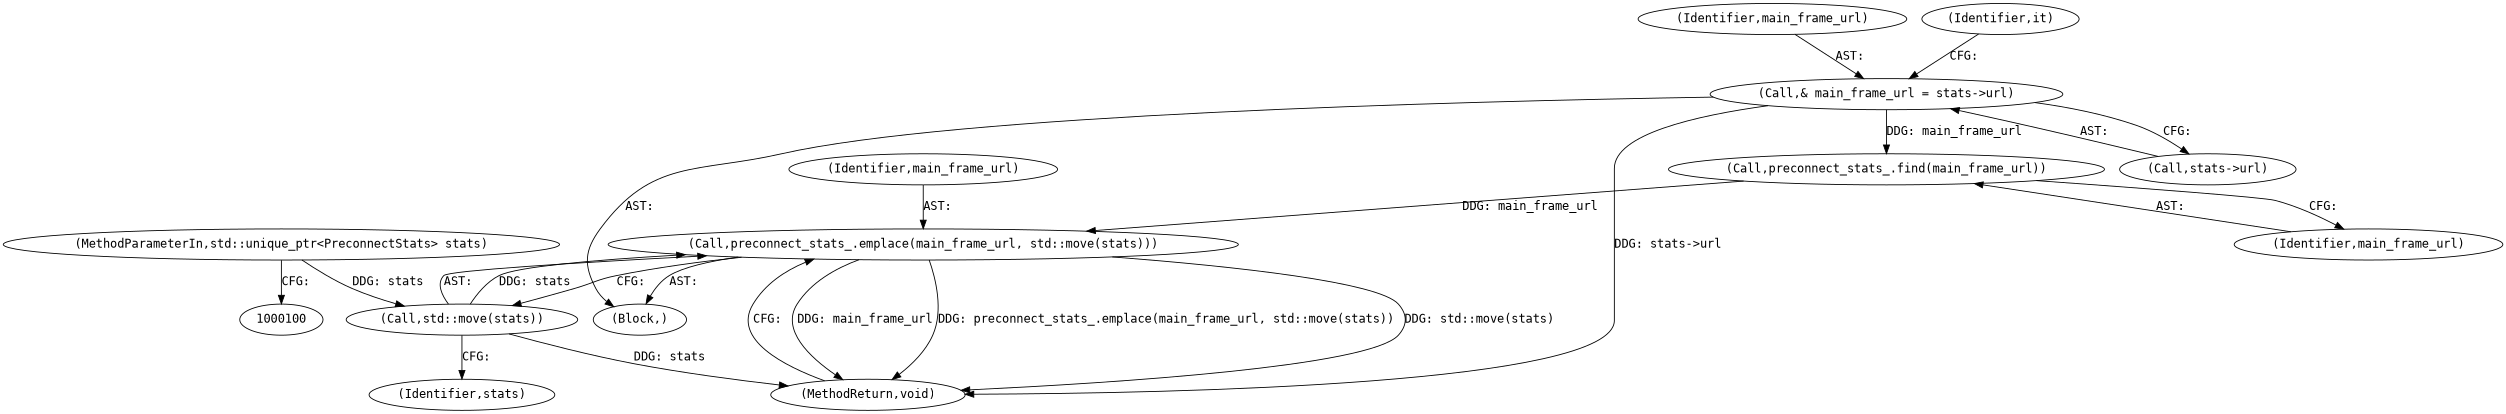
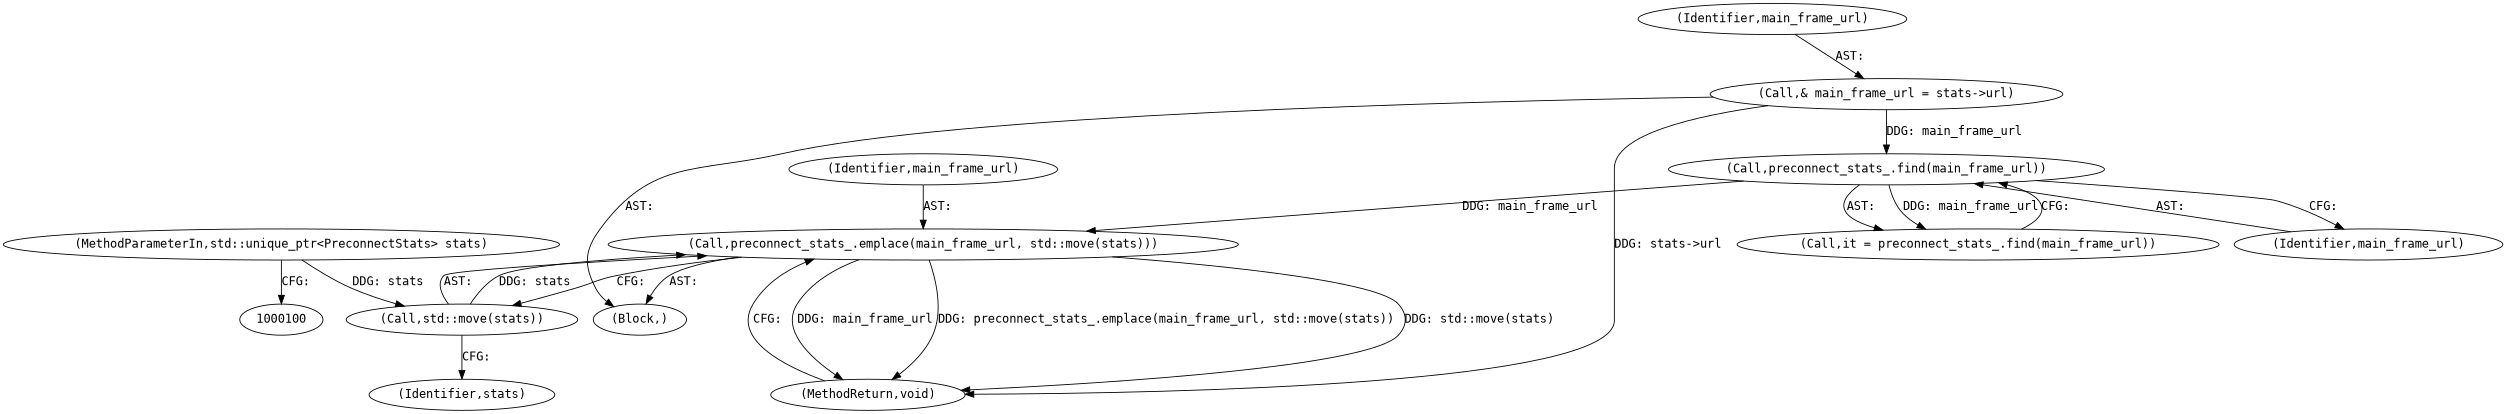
(2001, 19) -> none
(2208, 169) -> none
none -> (1978, 244)
(643, 365) -> none
